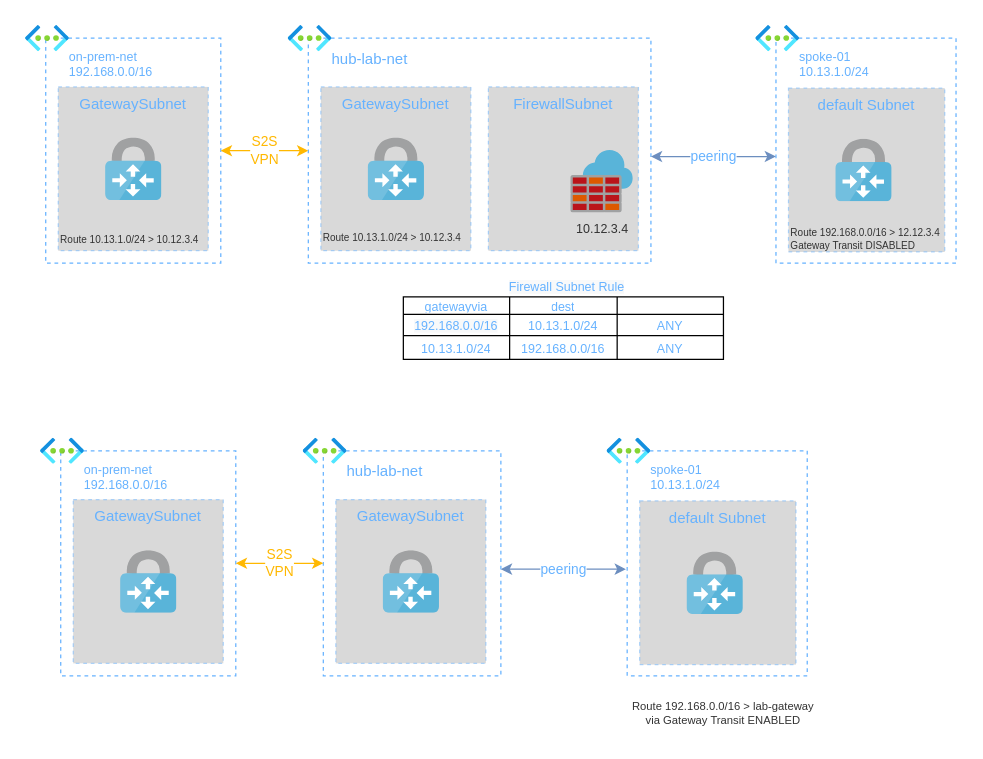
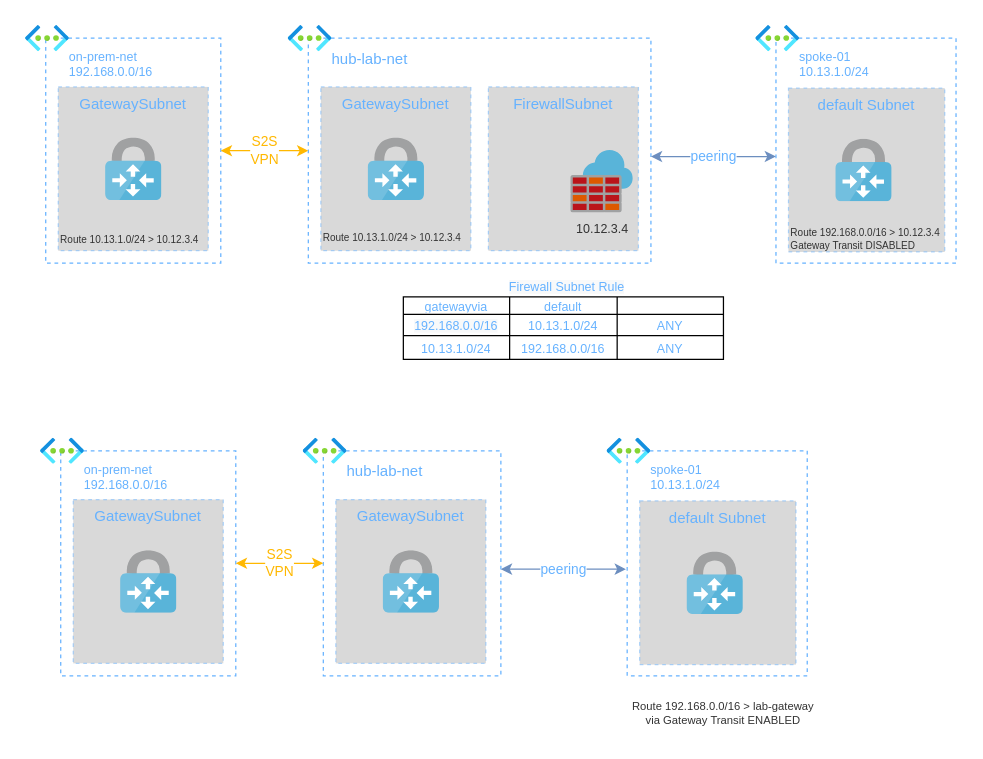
(869, 239) -> (869, 239)
(563, 306) -> (563, 306)
